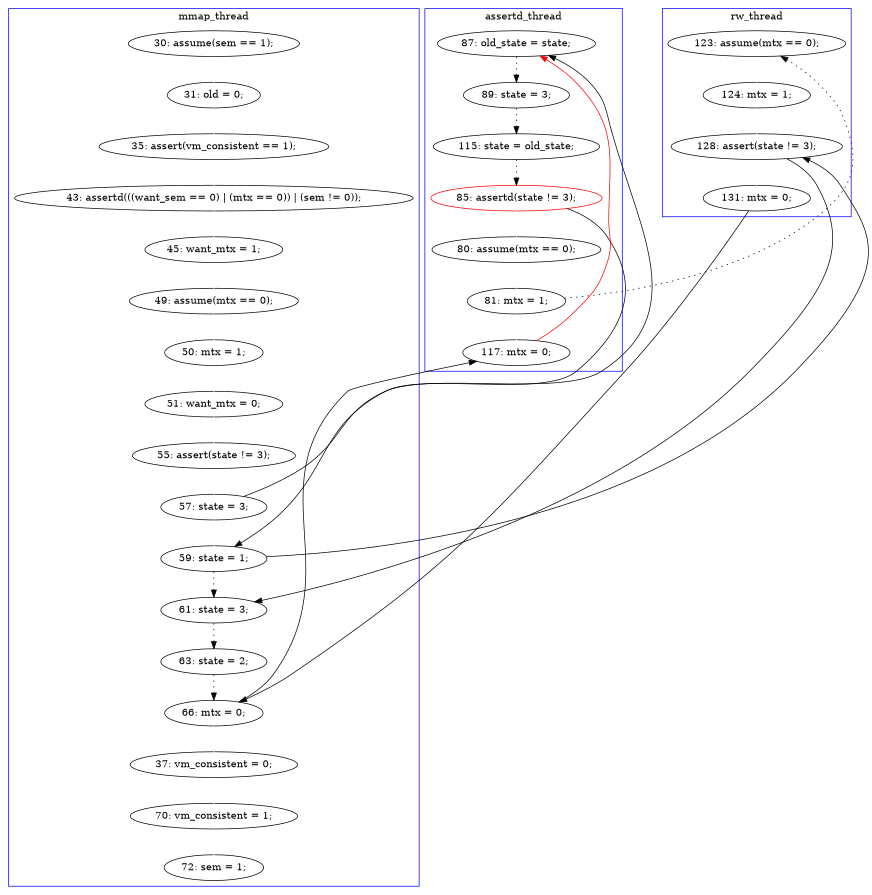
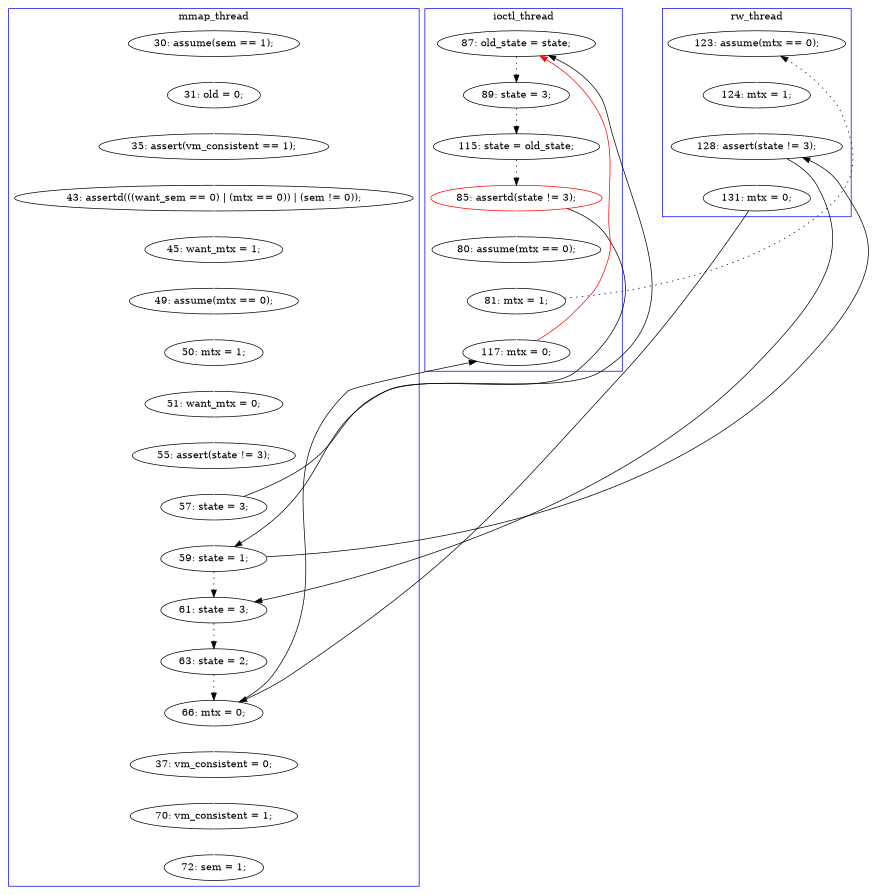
(524, 17) -> (524, 17)
